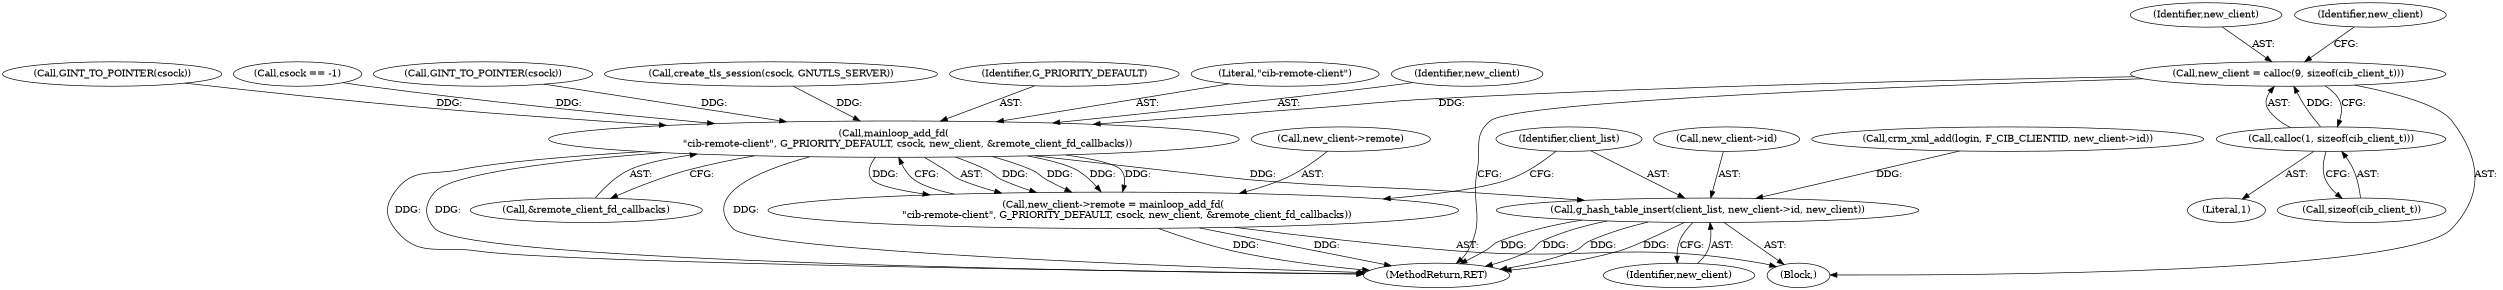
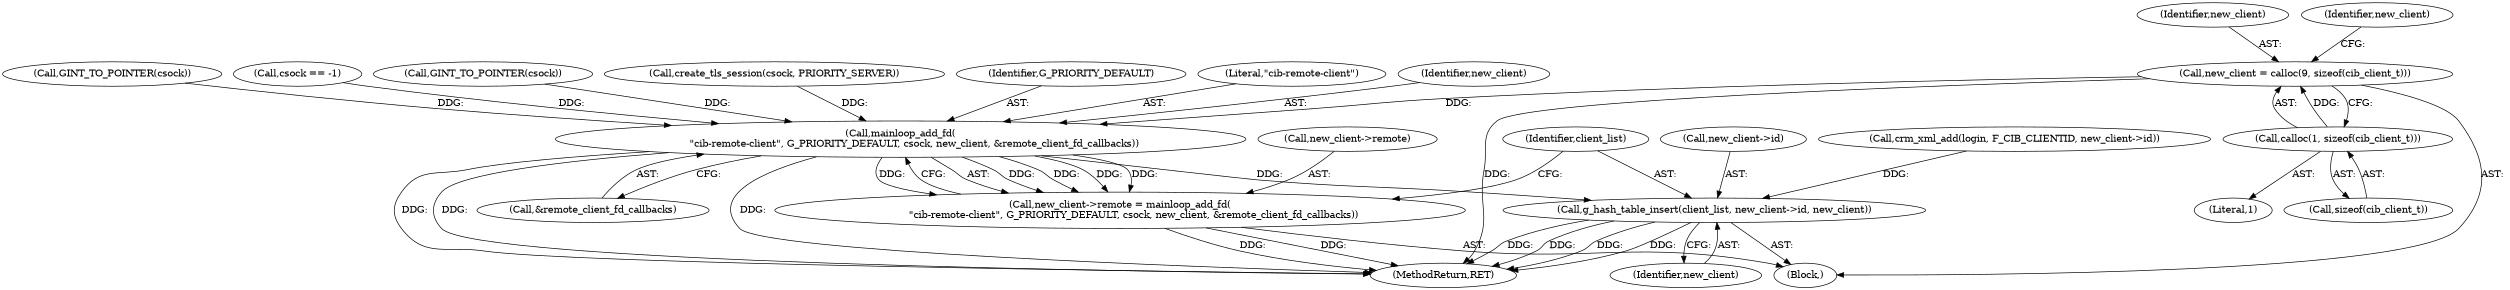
(771, 74) -> (774, 74)
(1491, 175) -> (1499, 175)
(2340, 175) -> (2346, 175)
